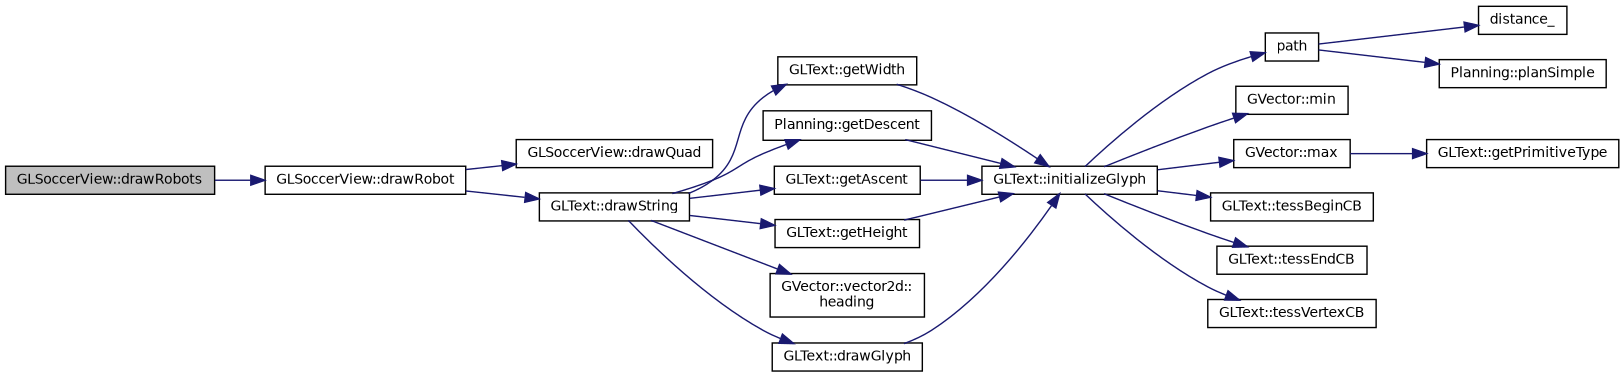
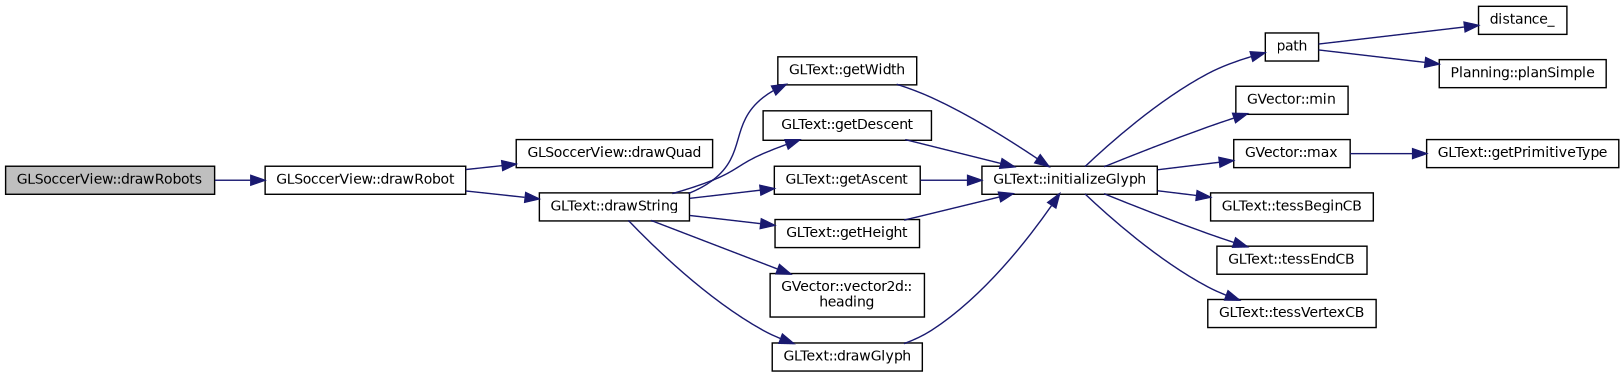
(847, 126) -> (847, 126)
